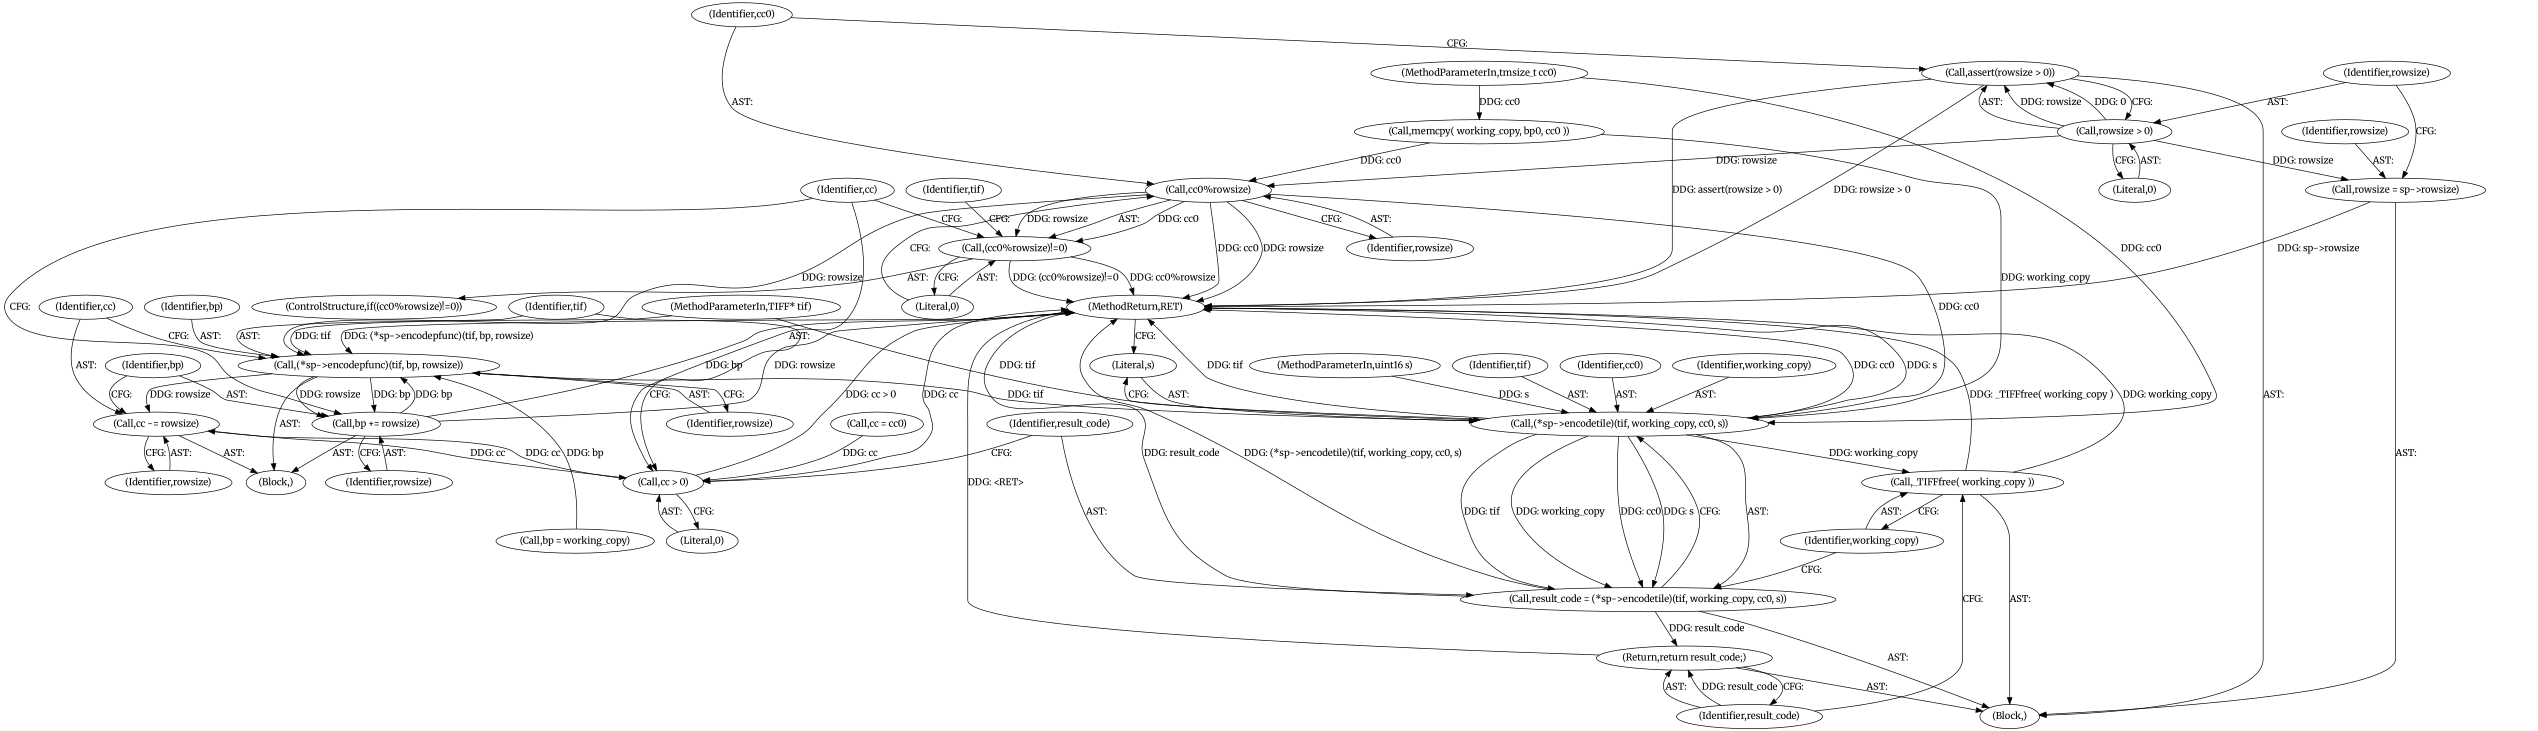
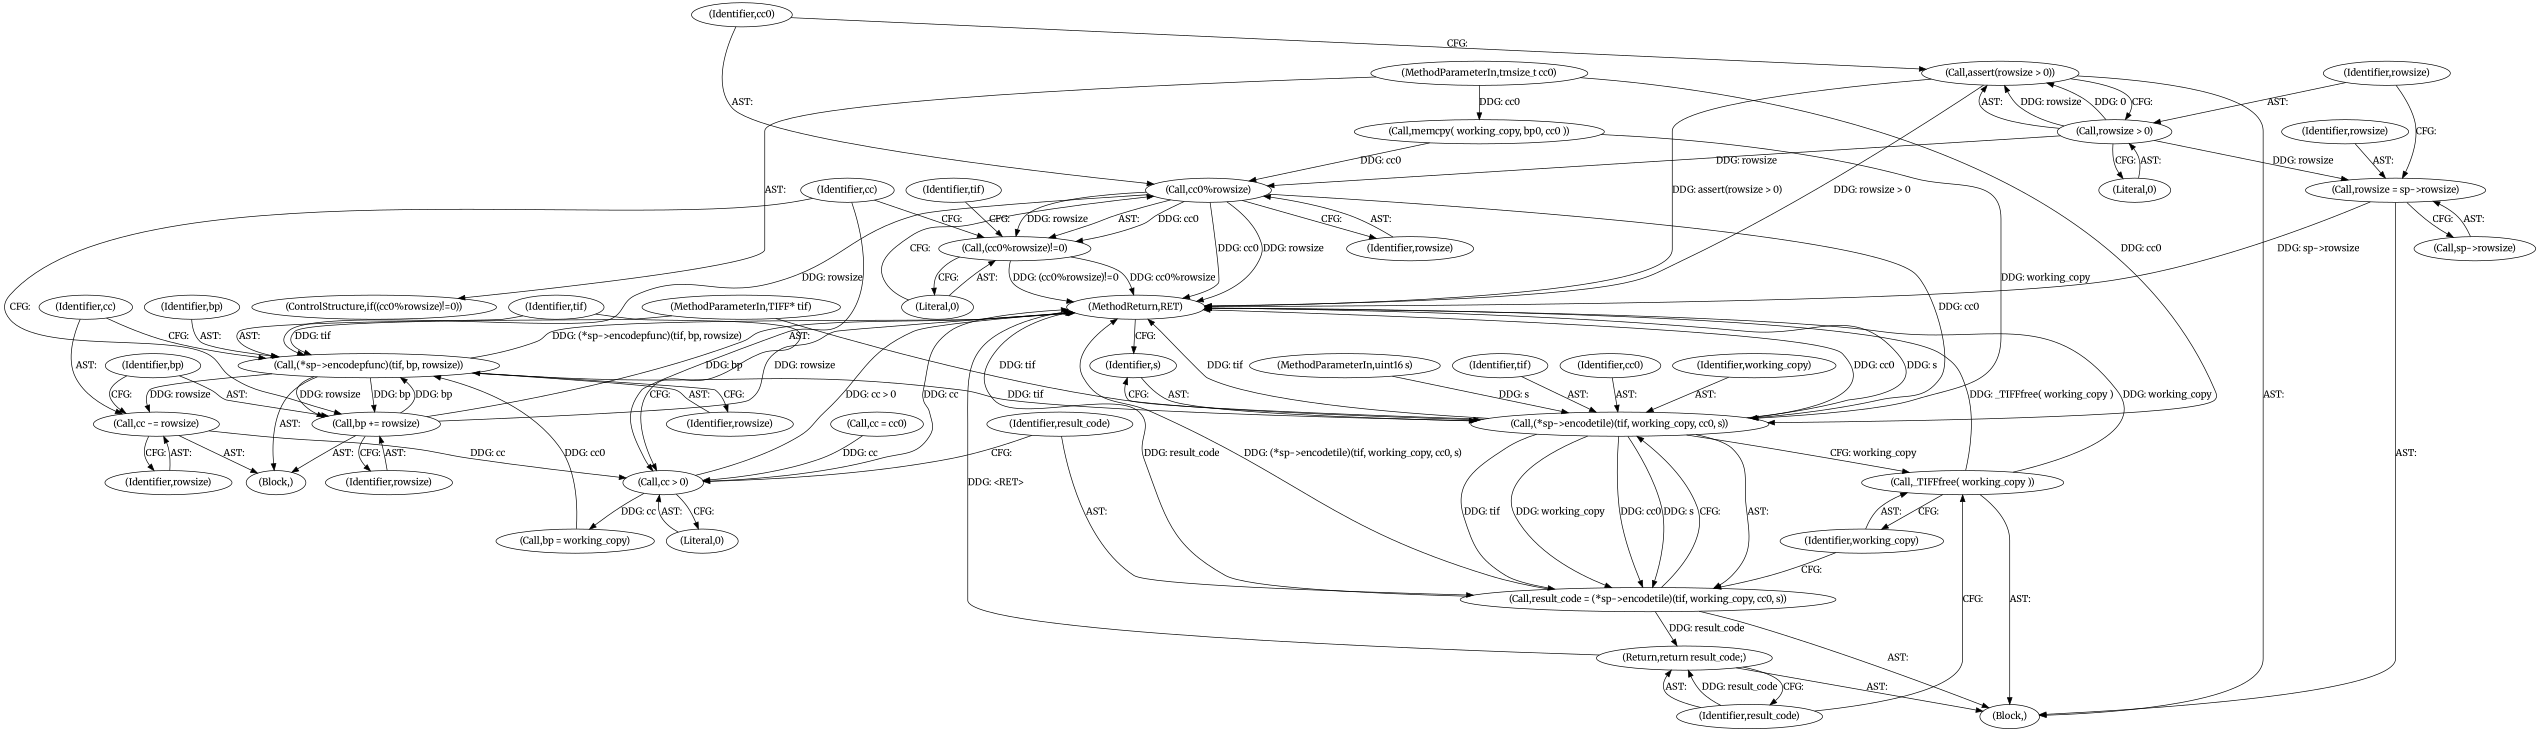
none -> (2475, 249)
(720, 292) -> (857, 108)
(812, 320) -> (631, 324)
(1133, 366) -> (1133, 366)
(423, 440) -> (619, 508)
(585, 453) -> (585, 453)
(1874, 453) -> (1874, 453)
